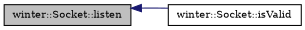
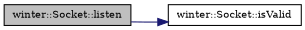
(155, 8) -> (144, 22)
